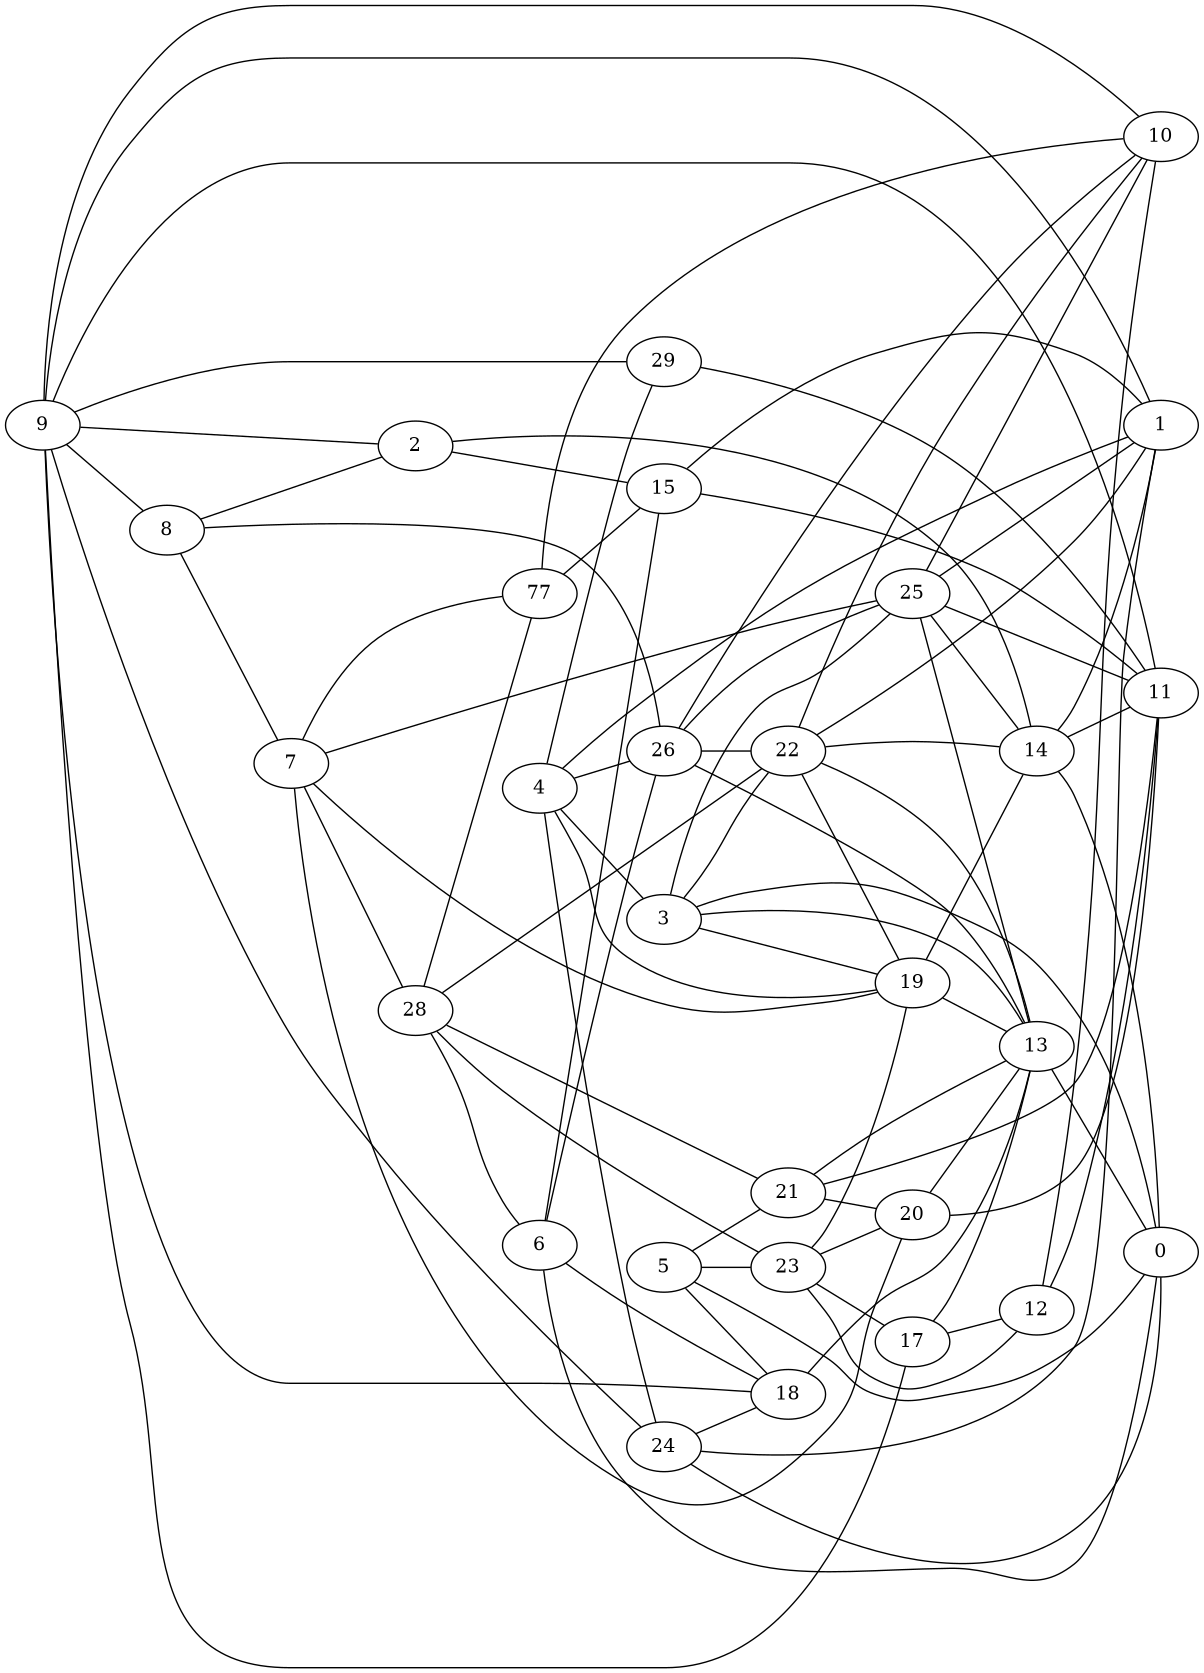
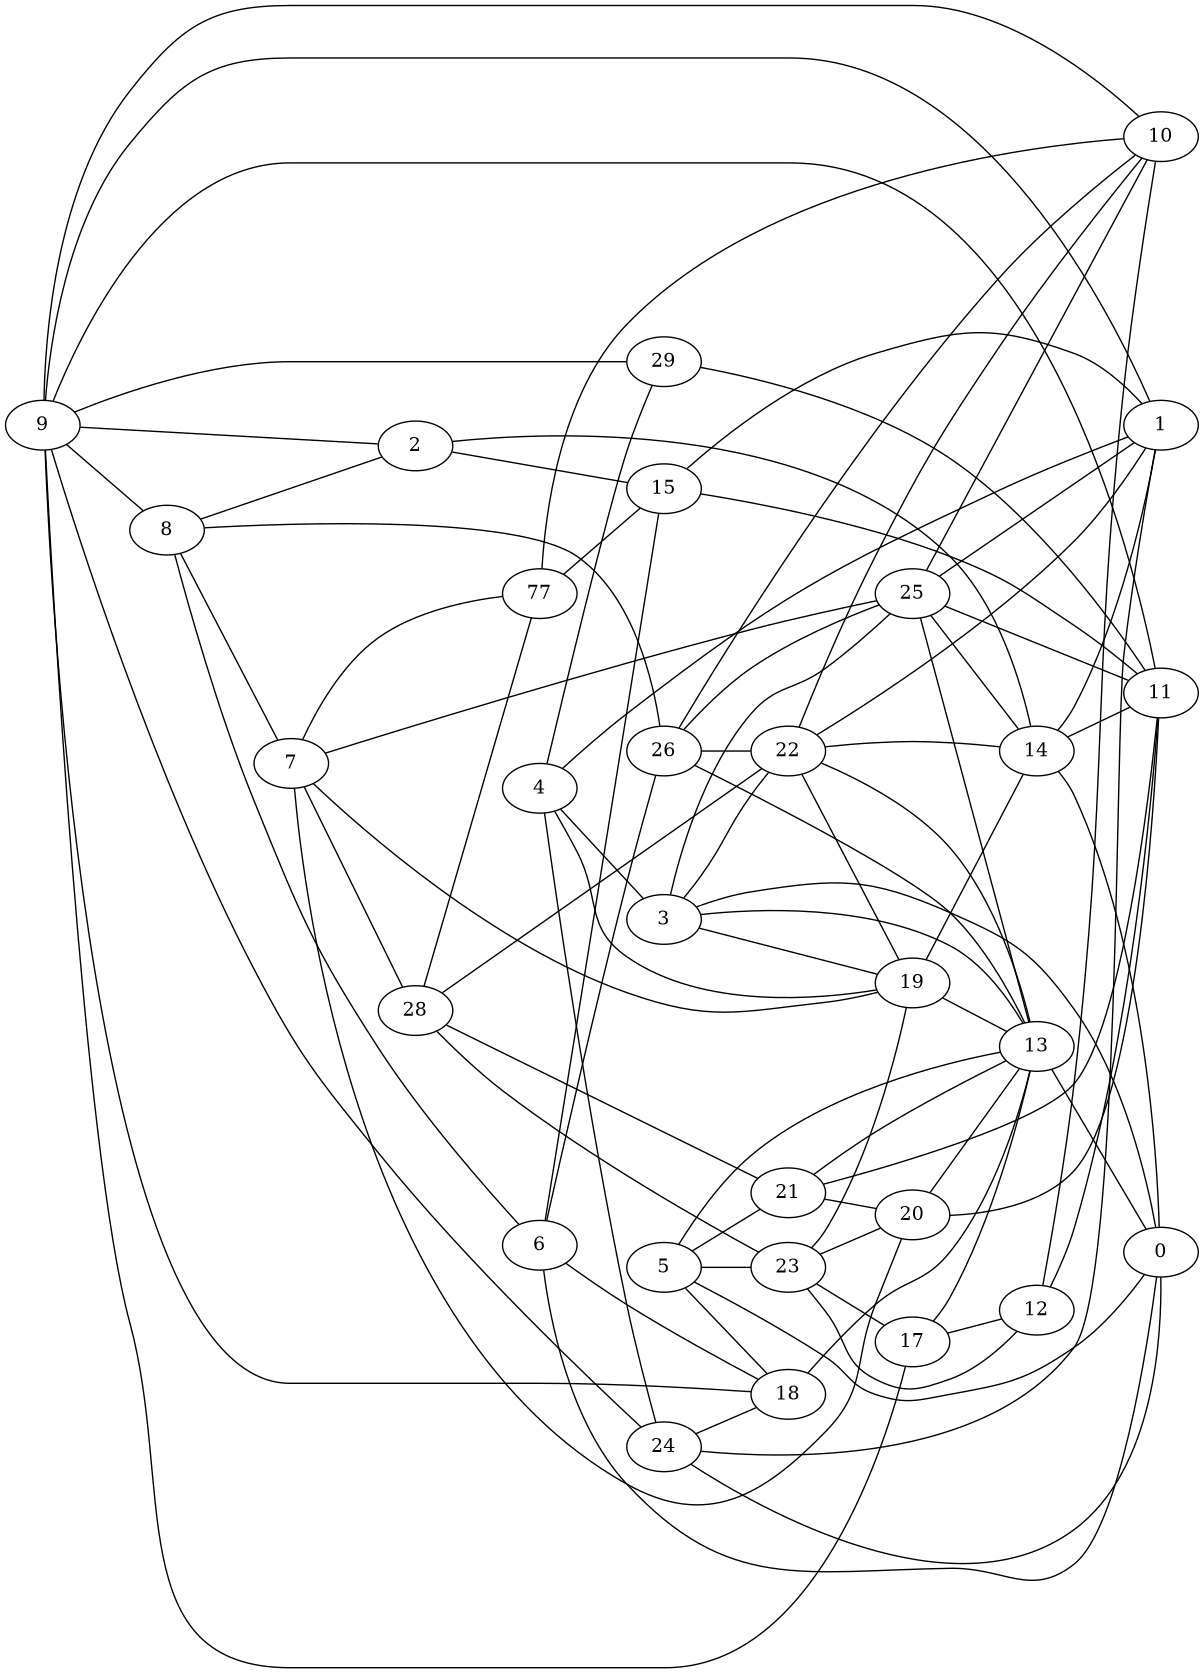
(602, 770) -> none
none -> (817, 1113)
(474, 1130) -> (302, 913)
